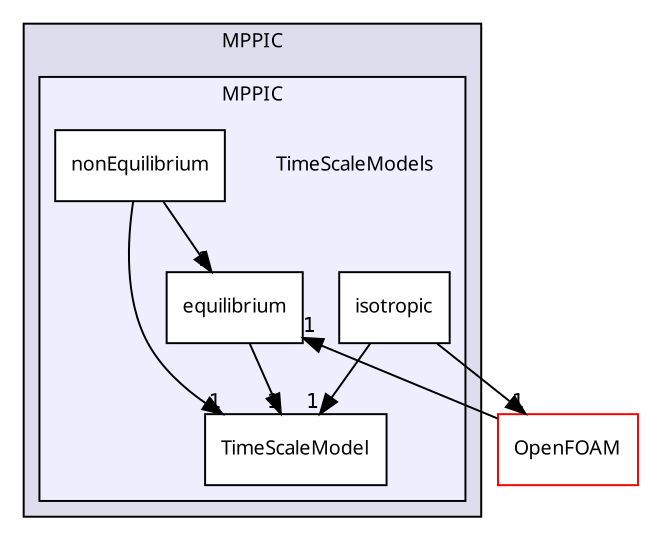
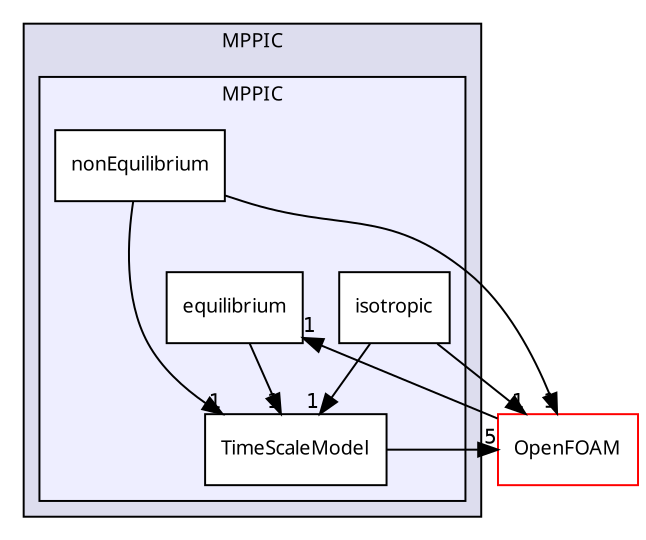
(355, 166) -> none
(182, 229) -> (422, 243)
none -> (432, 450)
